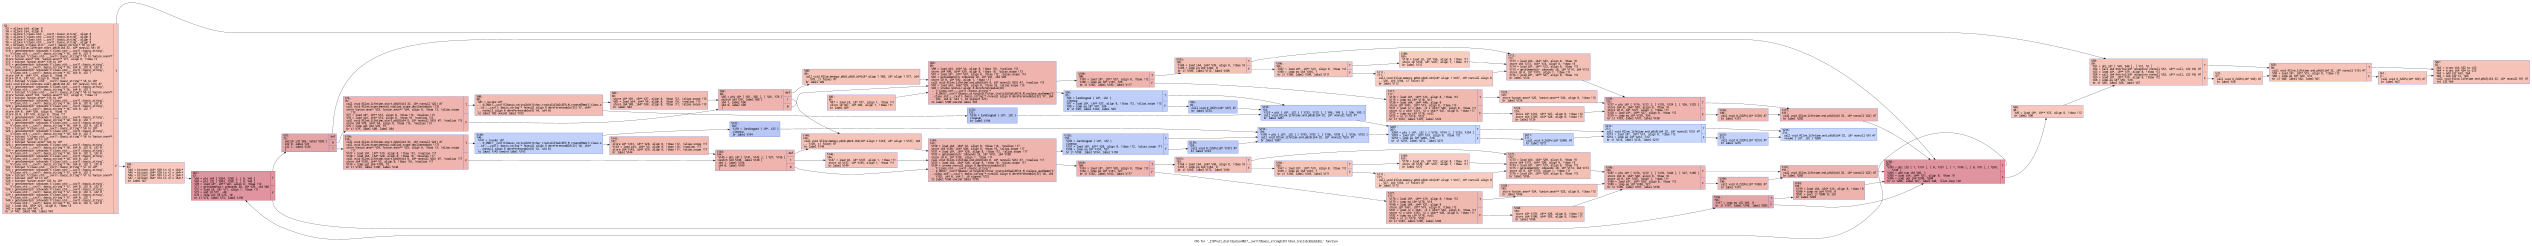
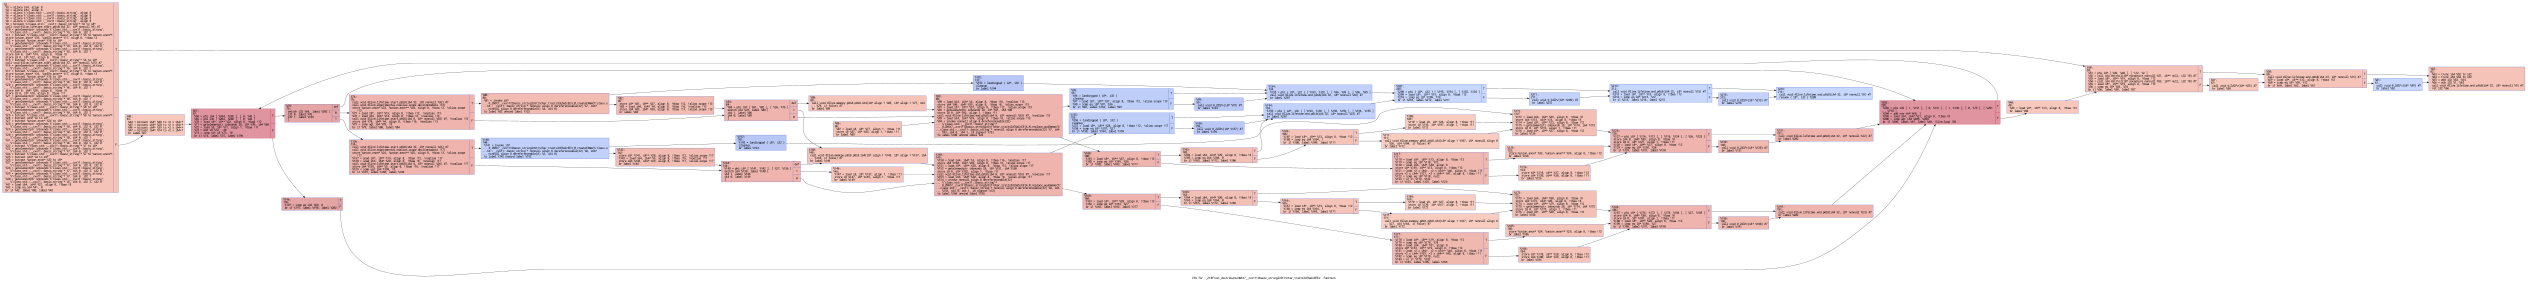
(2402, 78) -> (2398, 85)
(1829, 191) -> none
